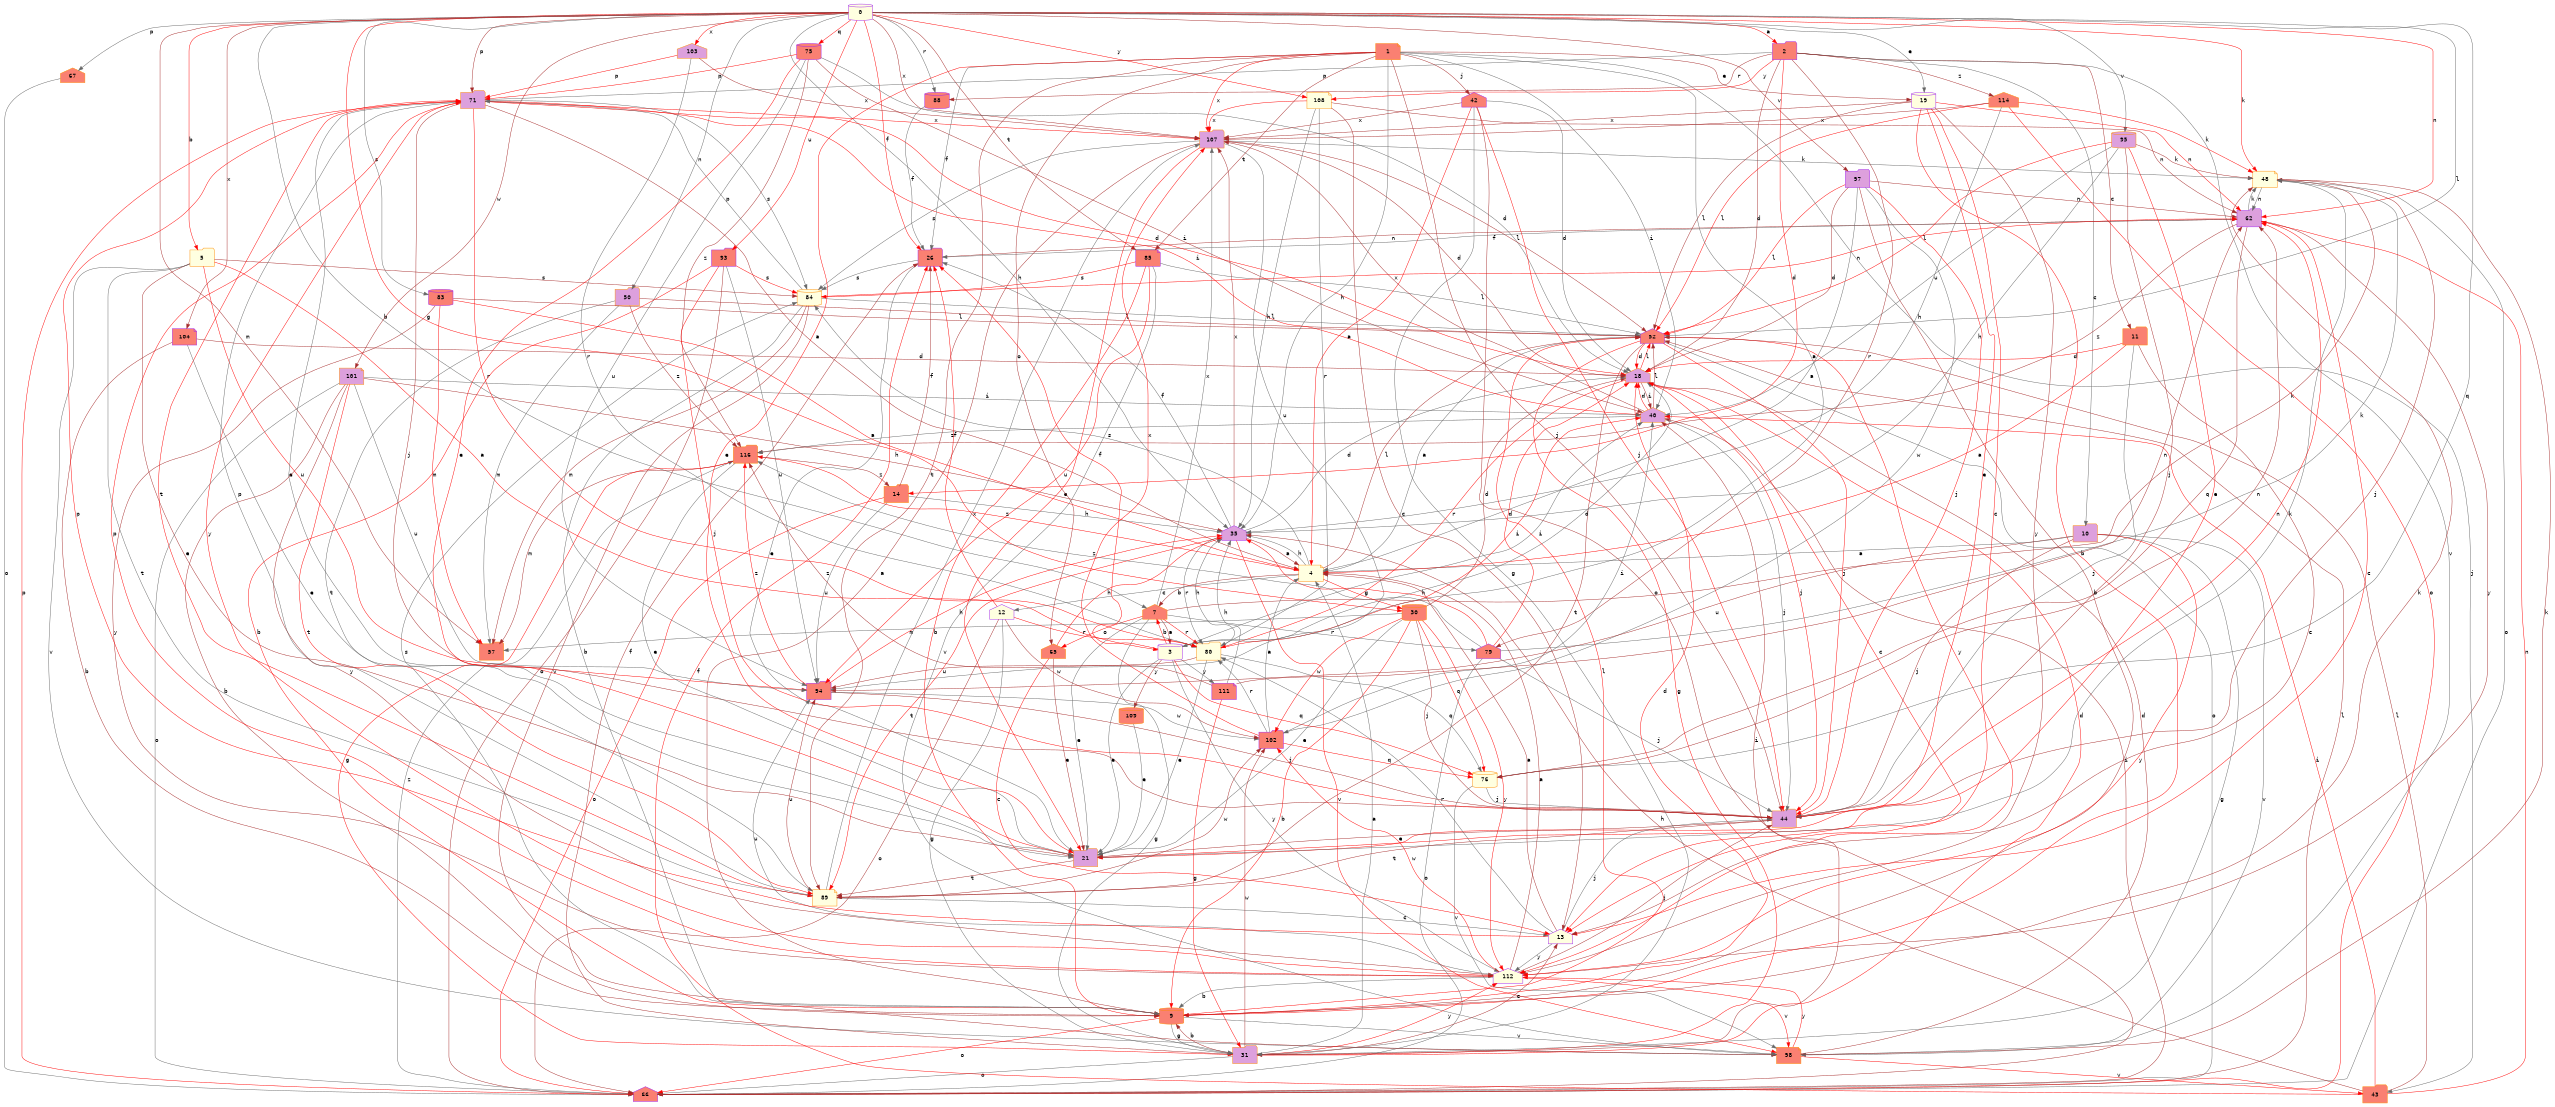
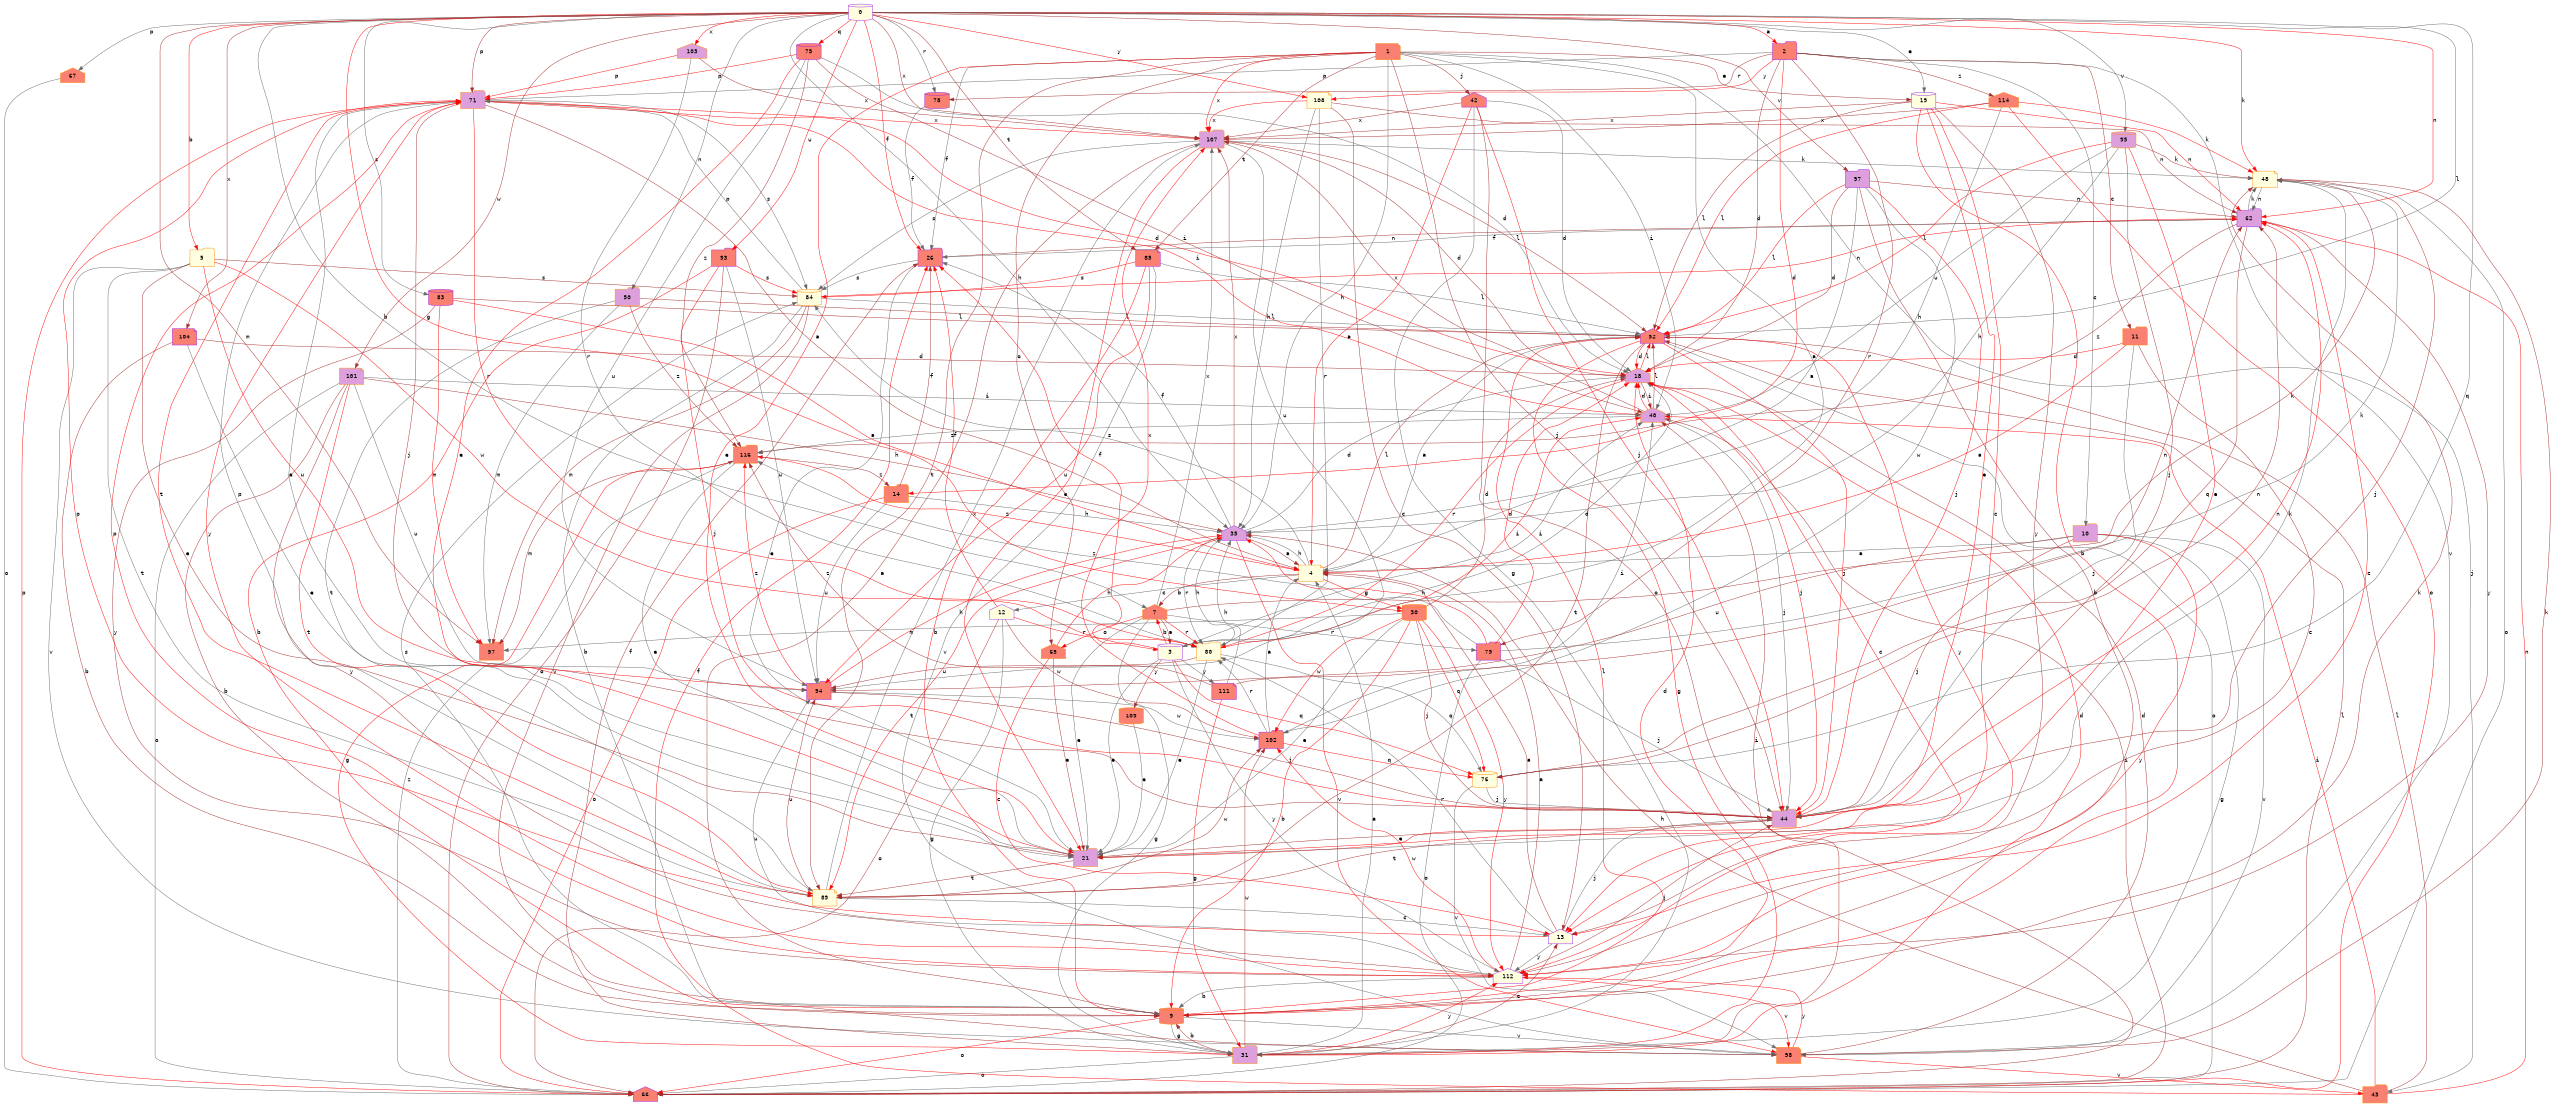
(937, 101) -> (937, 101)
(483, 455) -> (483, 455)
(1489, 652) -> (1489, 652)
